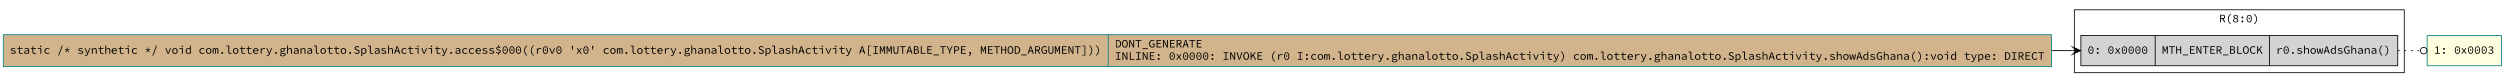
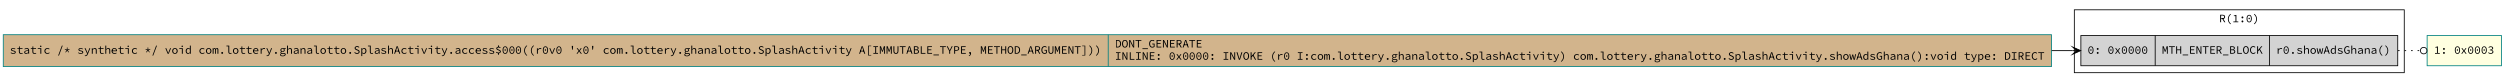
(2239, 19) -> (2239, 19)
